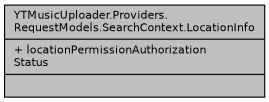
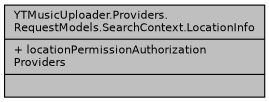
(31, 62) -> (40, 62)
